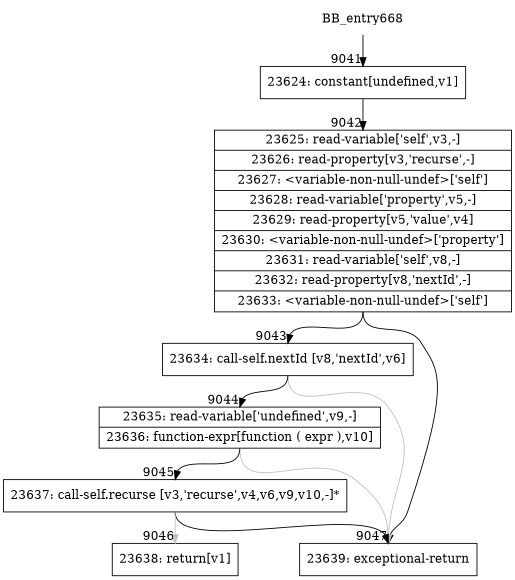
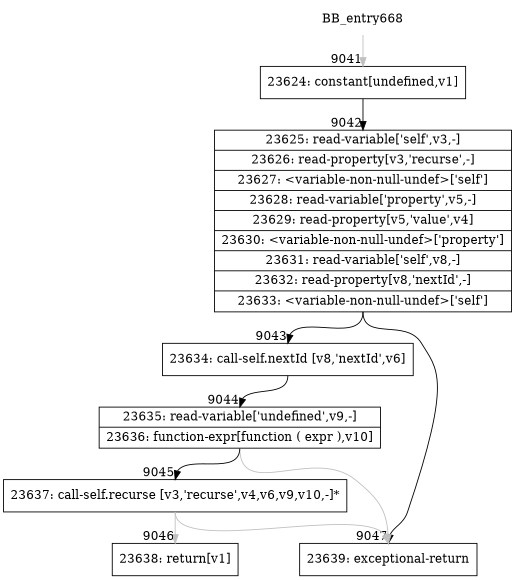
(363, 46) -> (363, 46)
(392, 414) -> none
(277, 528) -> (277, 528)
